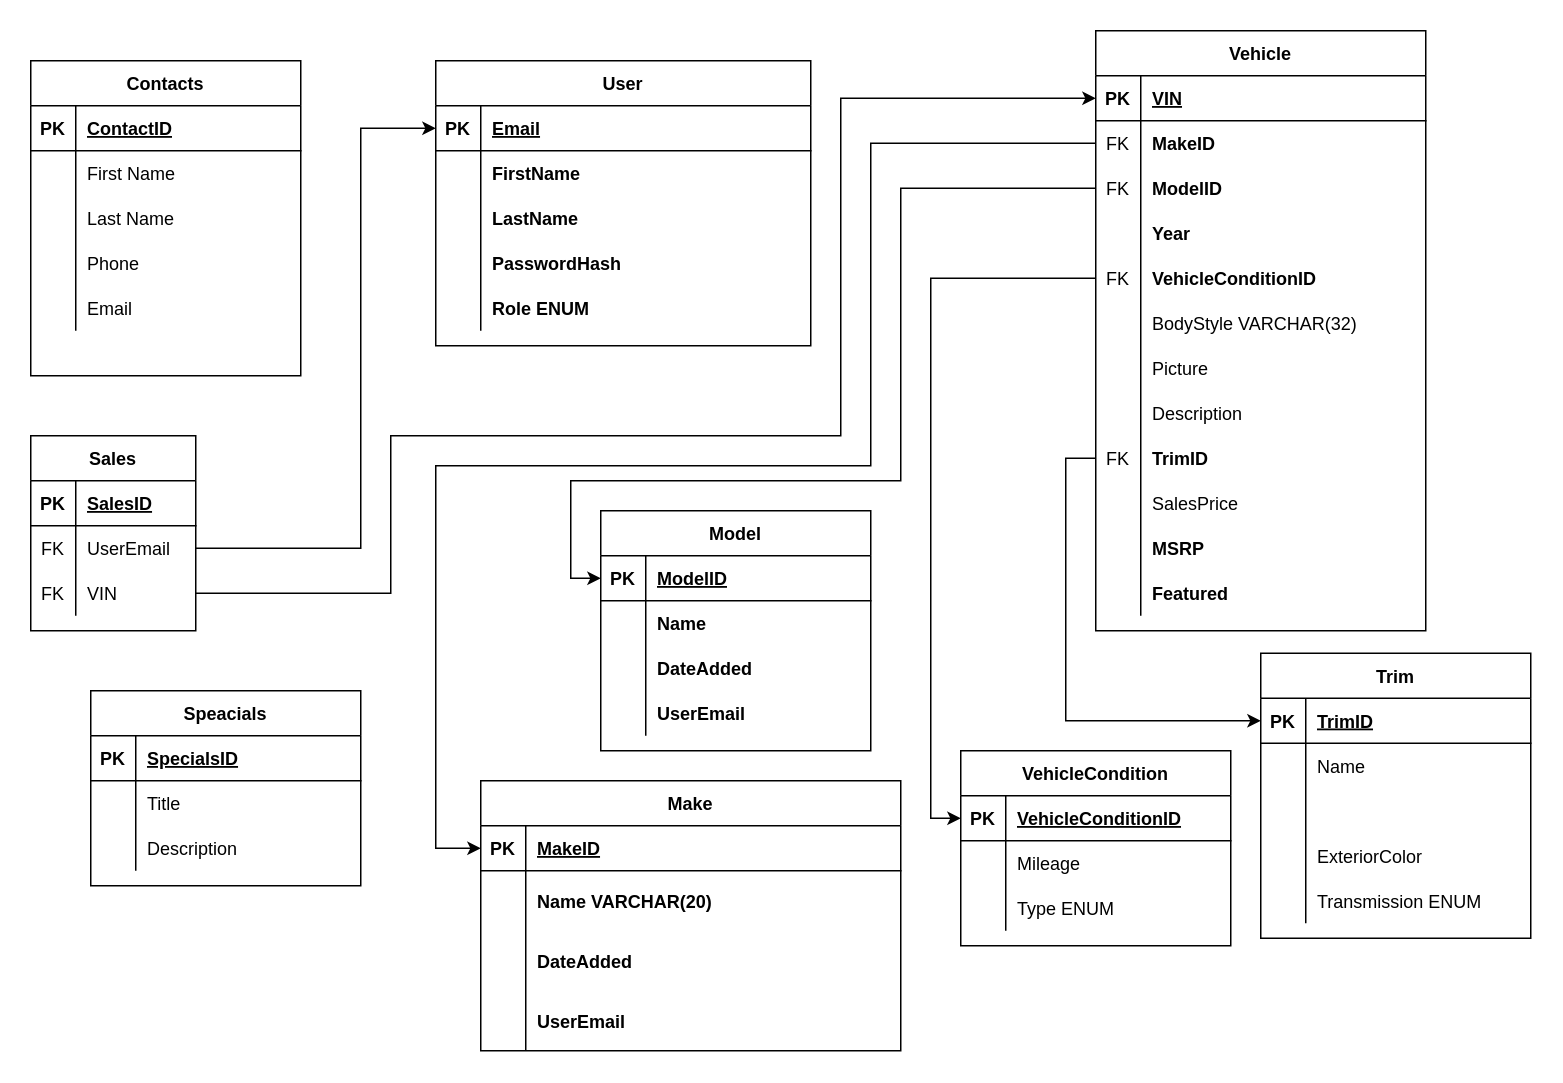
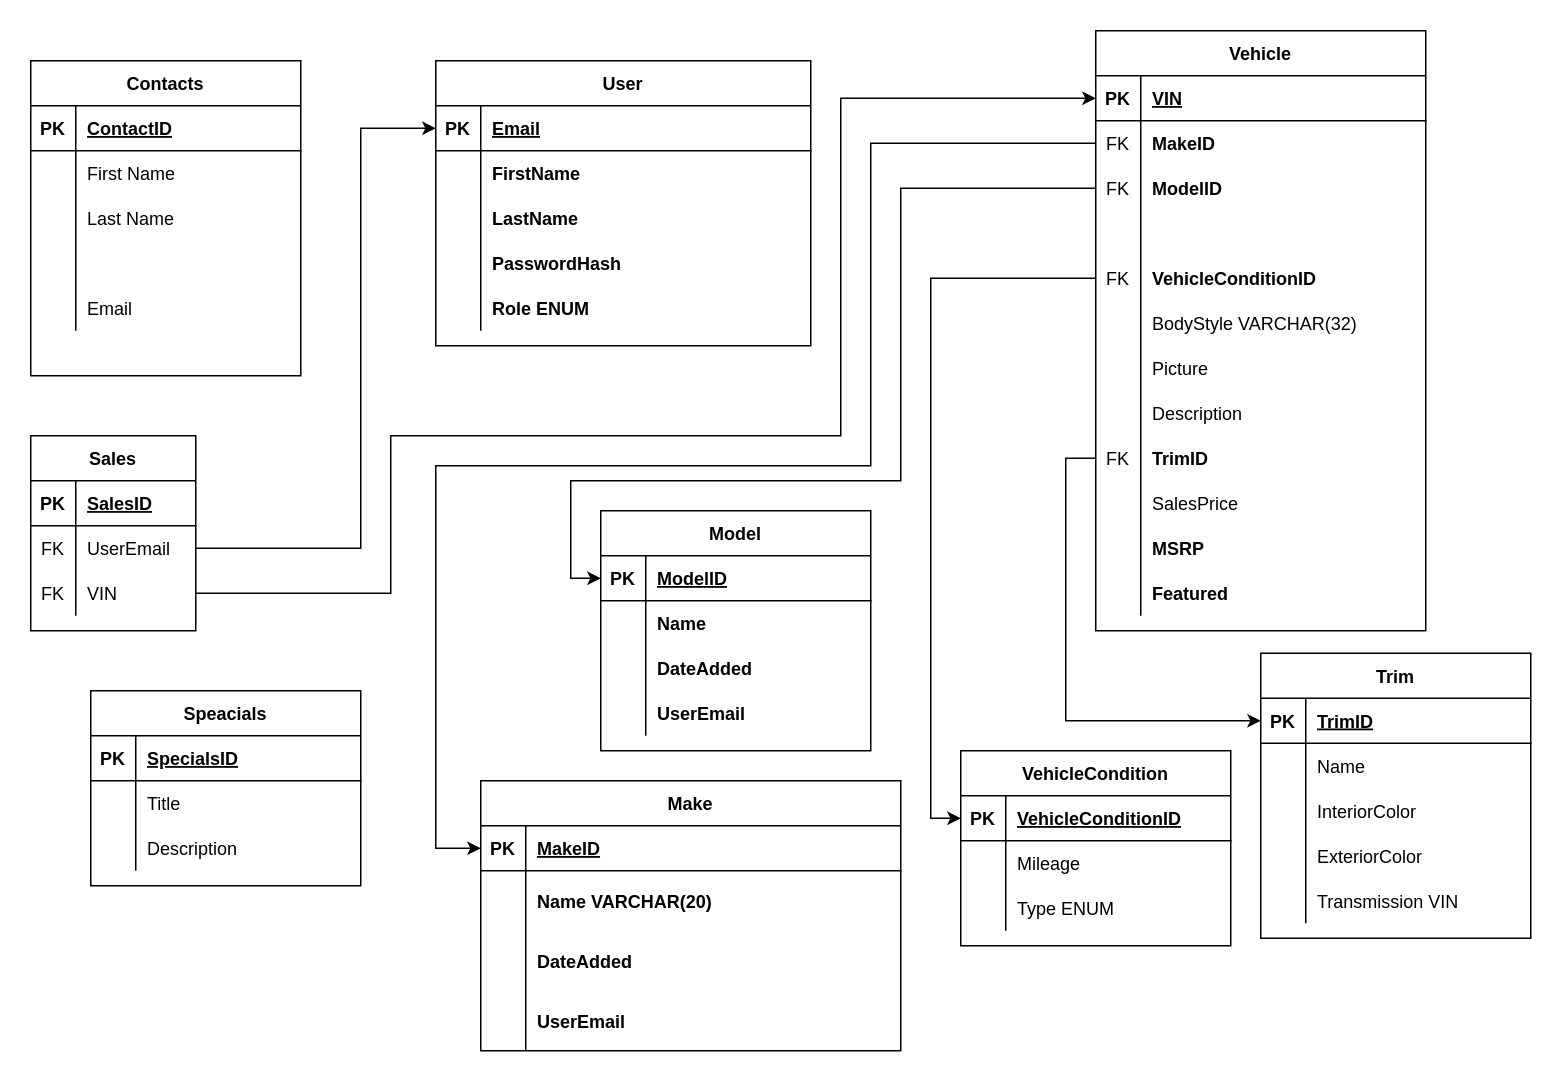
(1283, 233) -> none
(188, 263) -> none
none -> (1418, 811)
(1396, 902) -> (1391, 902)
